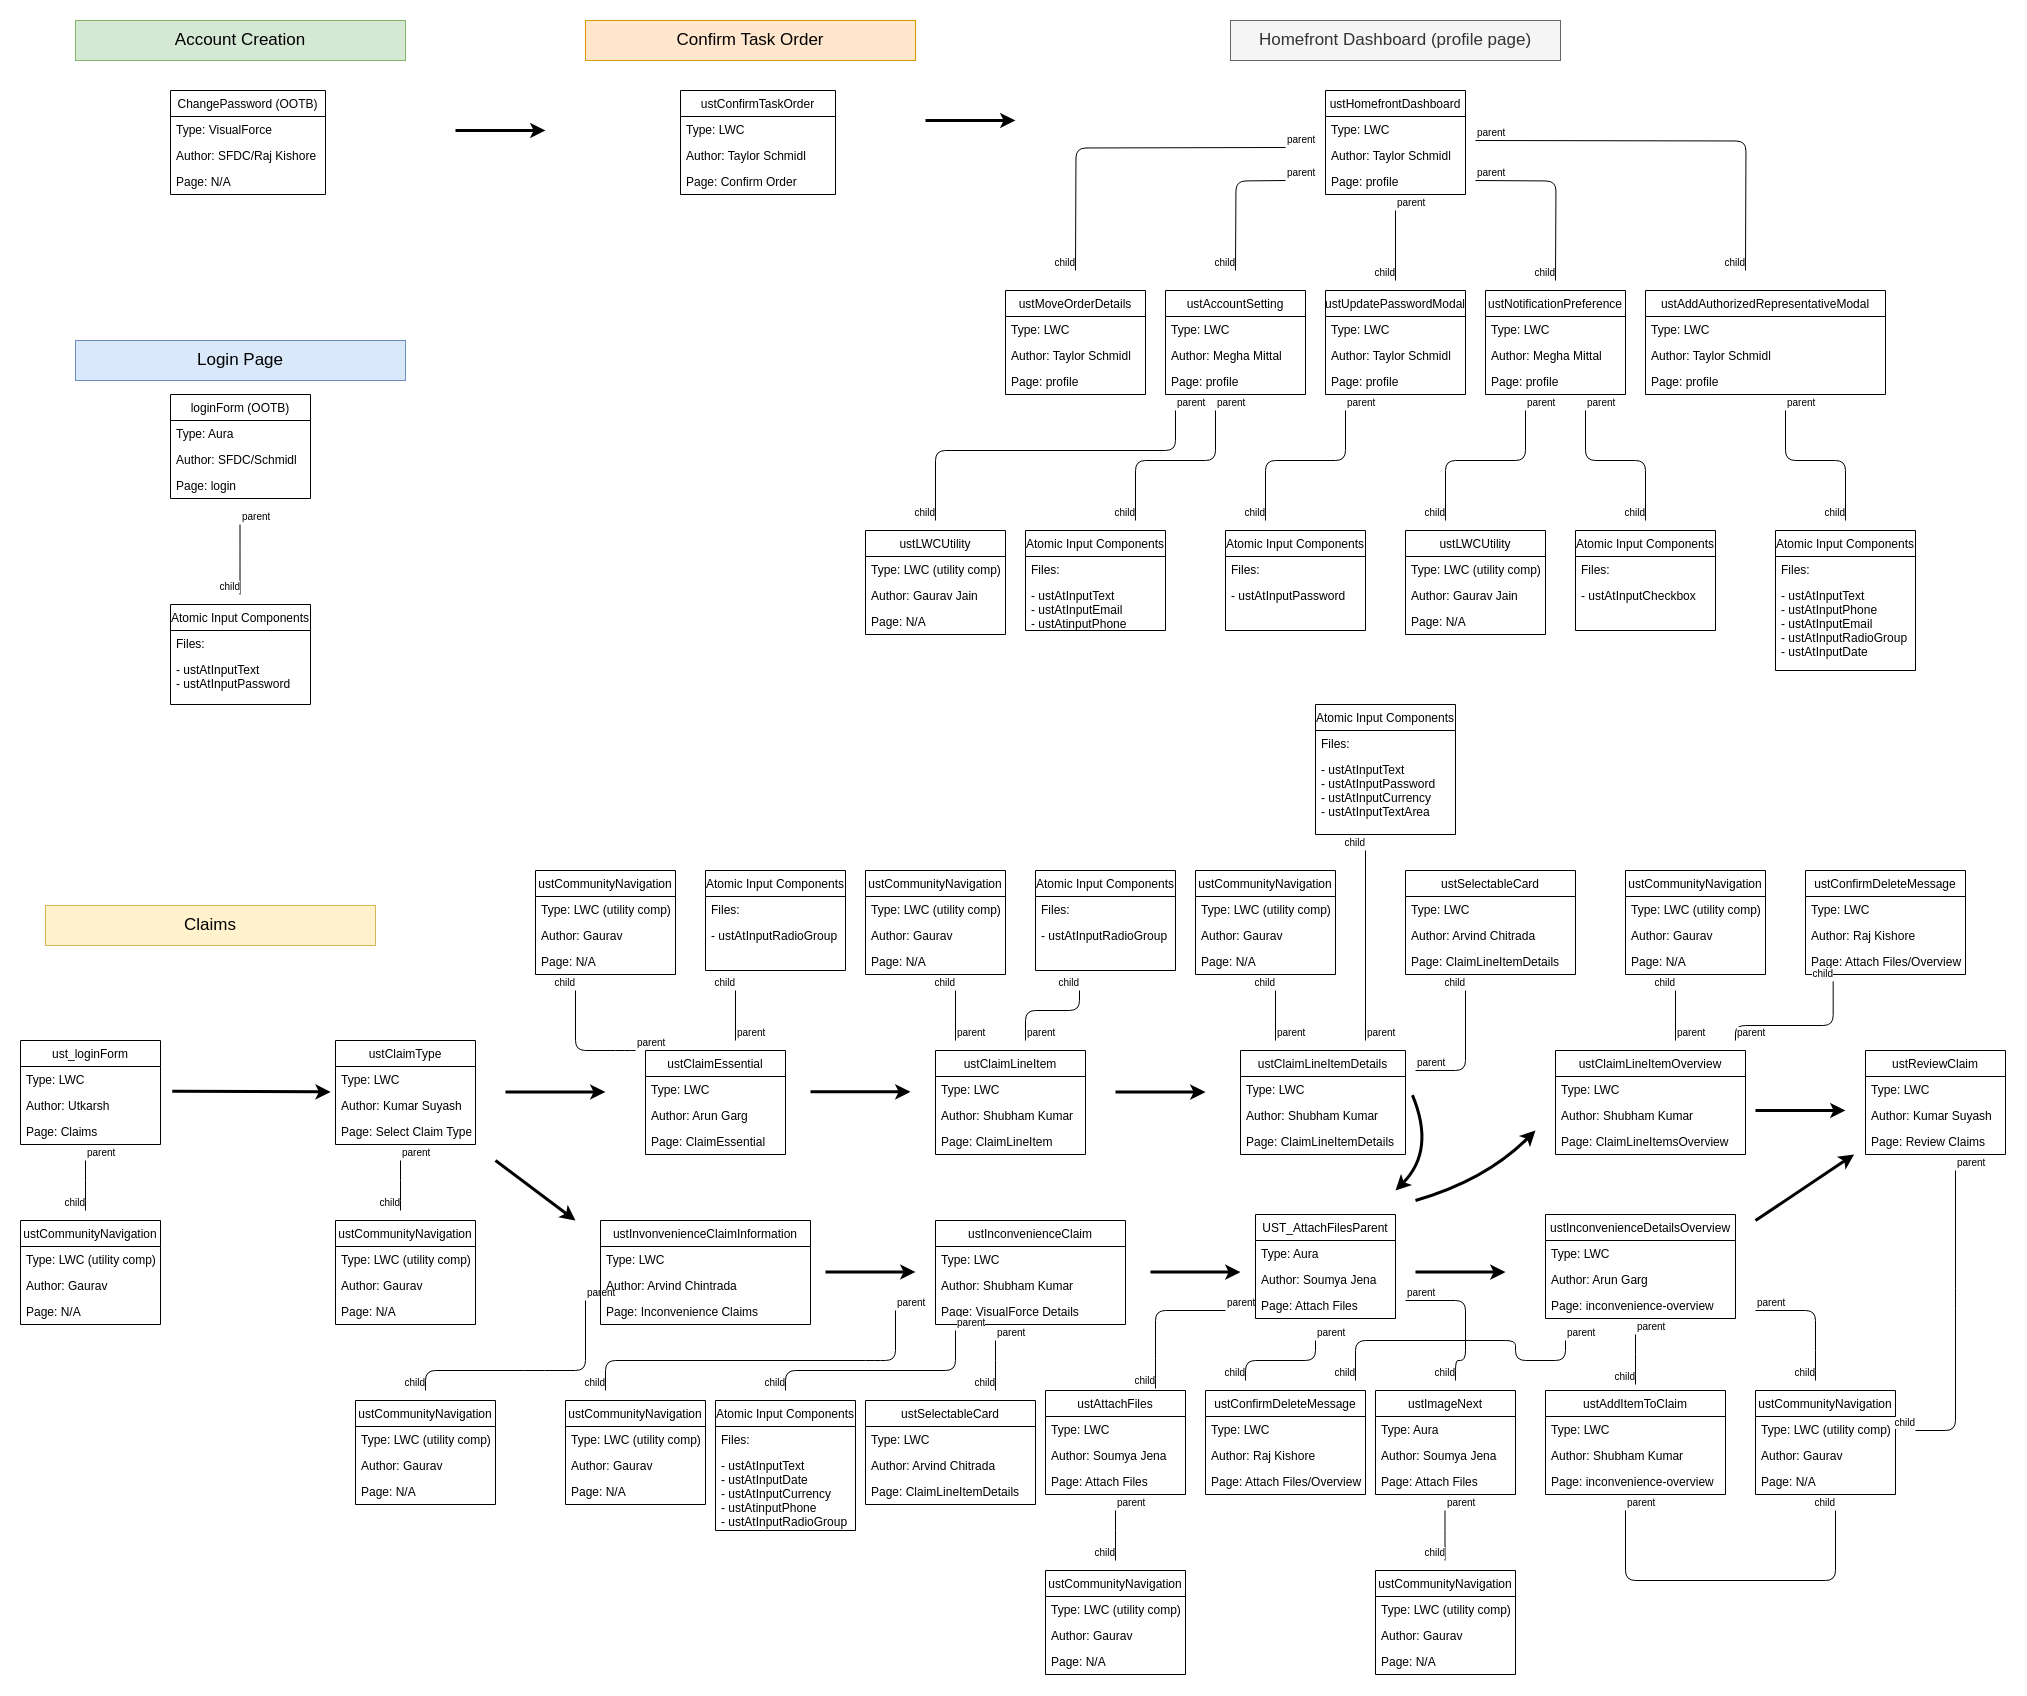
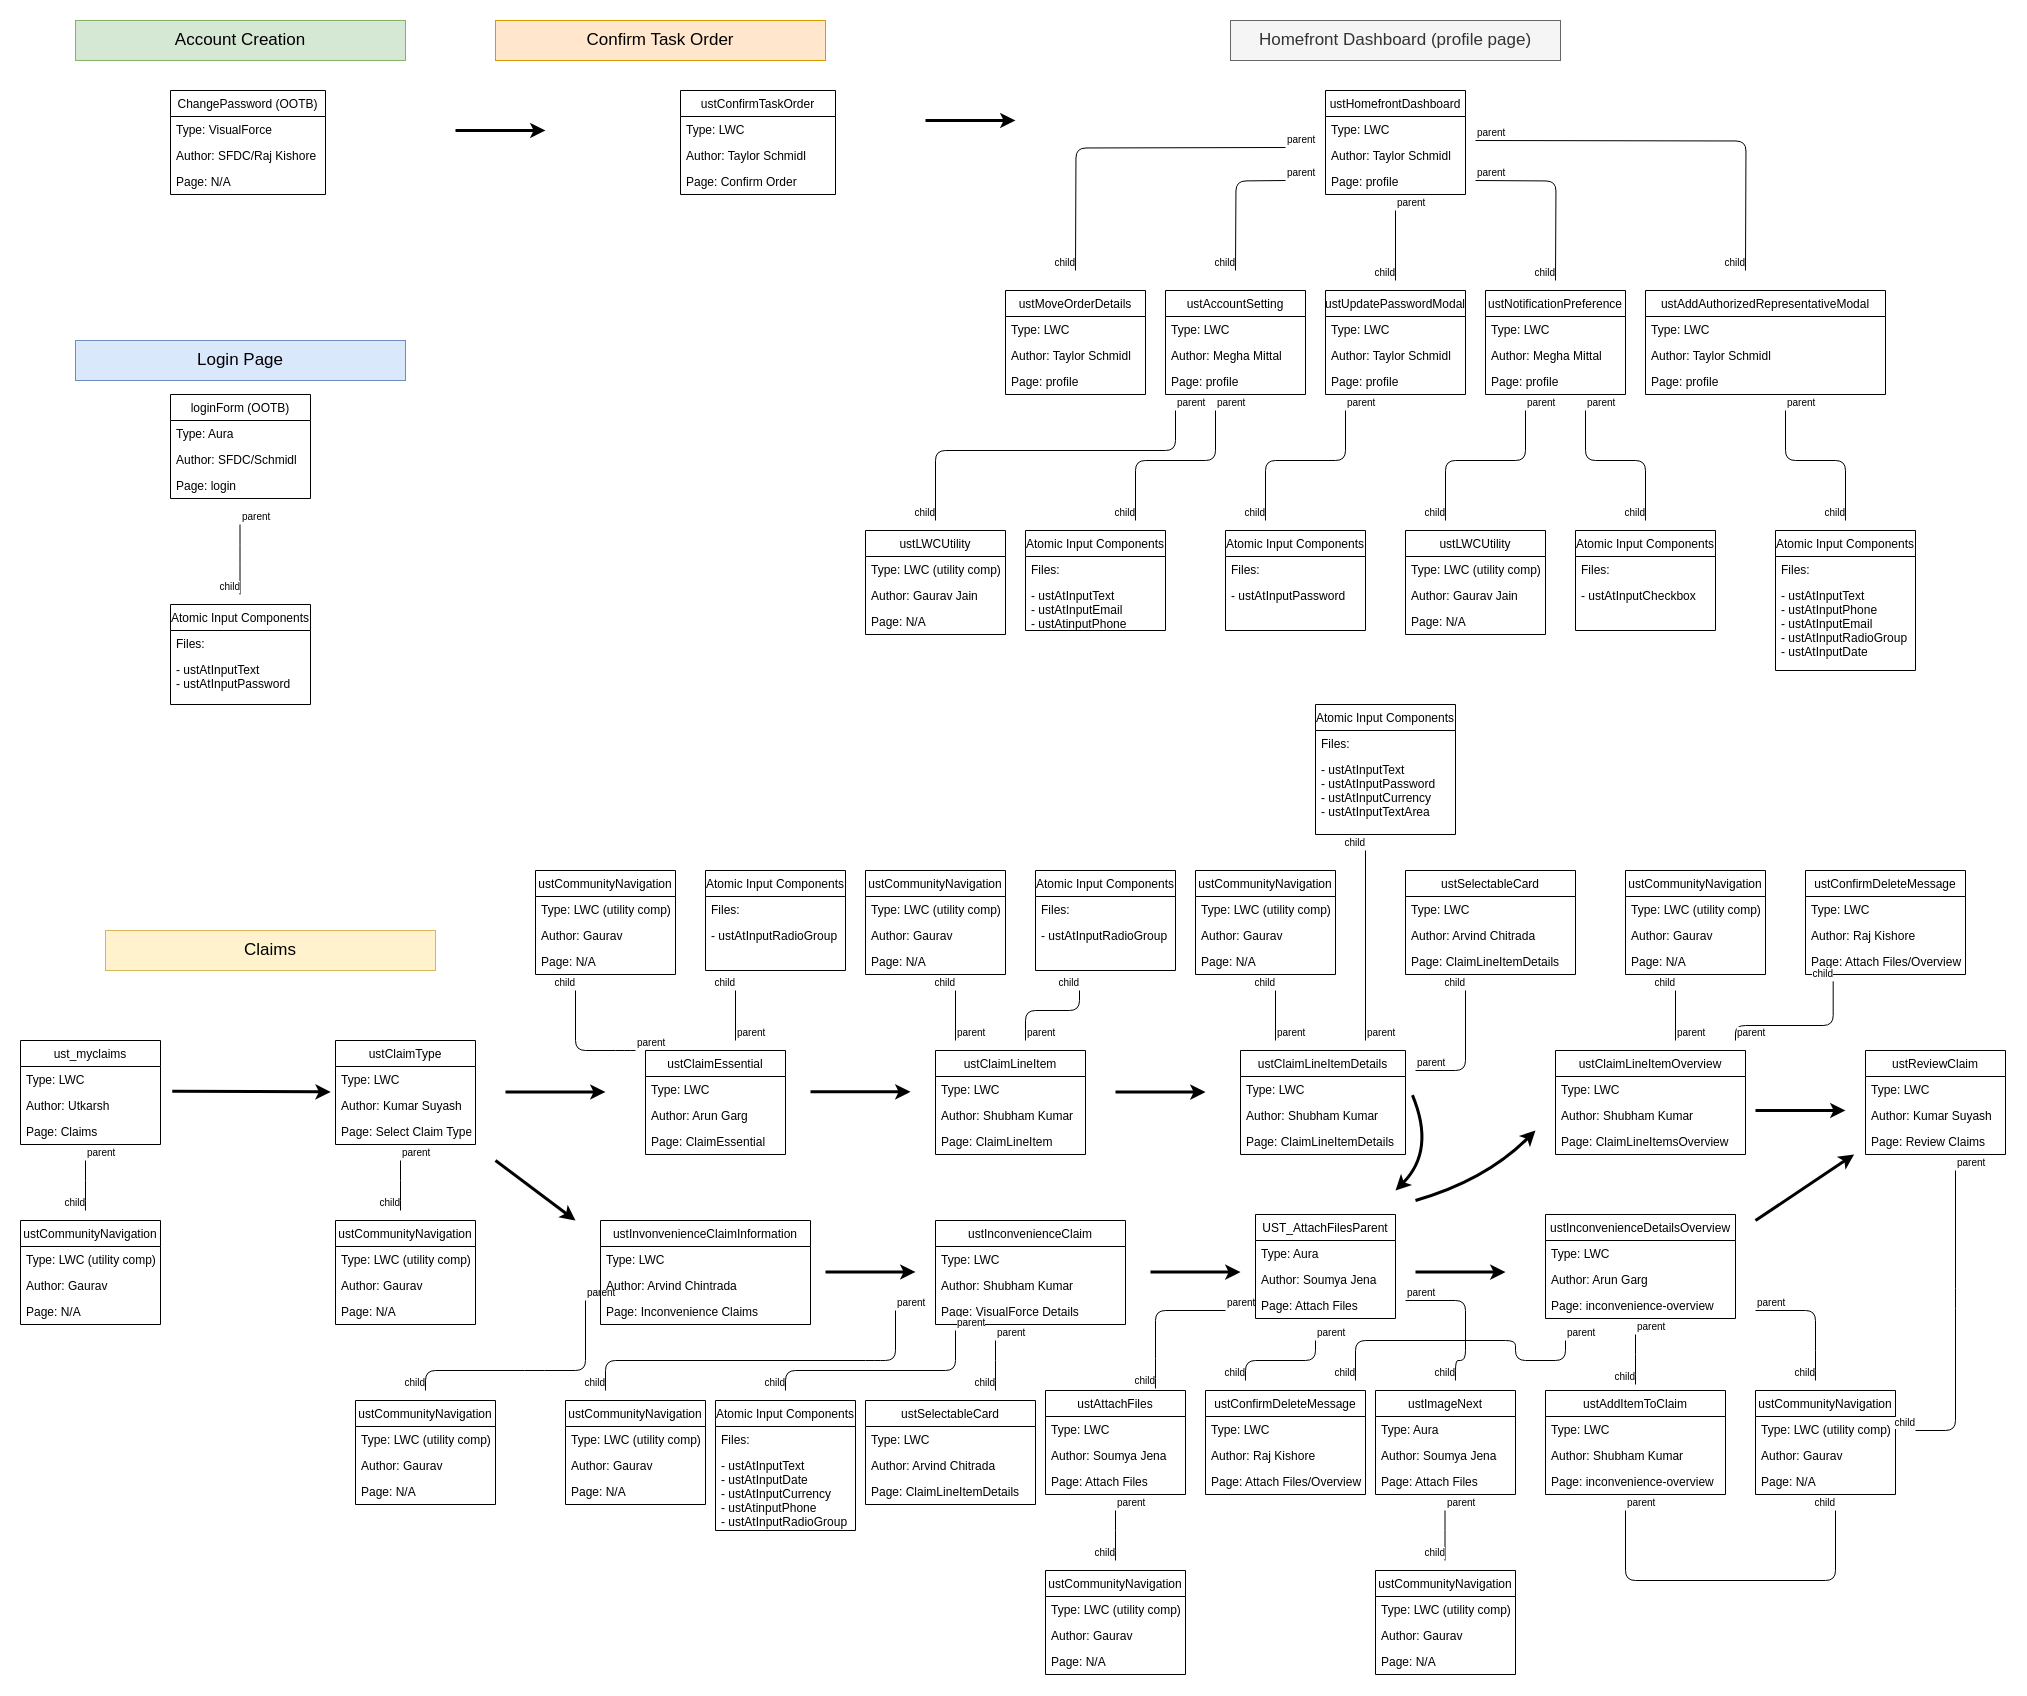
(751, 41) -> (661, 41)
(211, 926) -> (271, 951)
(90, 1054) -> (90, 1054)
